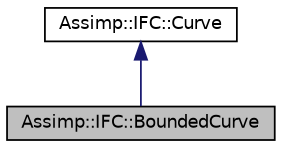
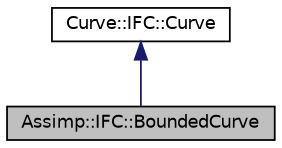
(141, 25) -> (141, 25)
